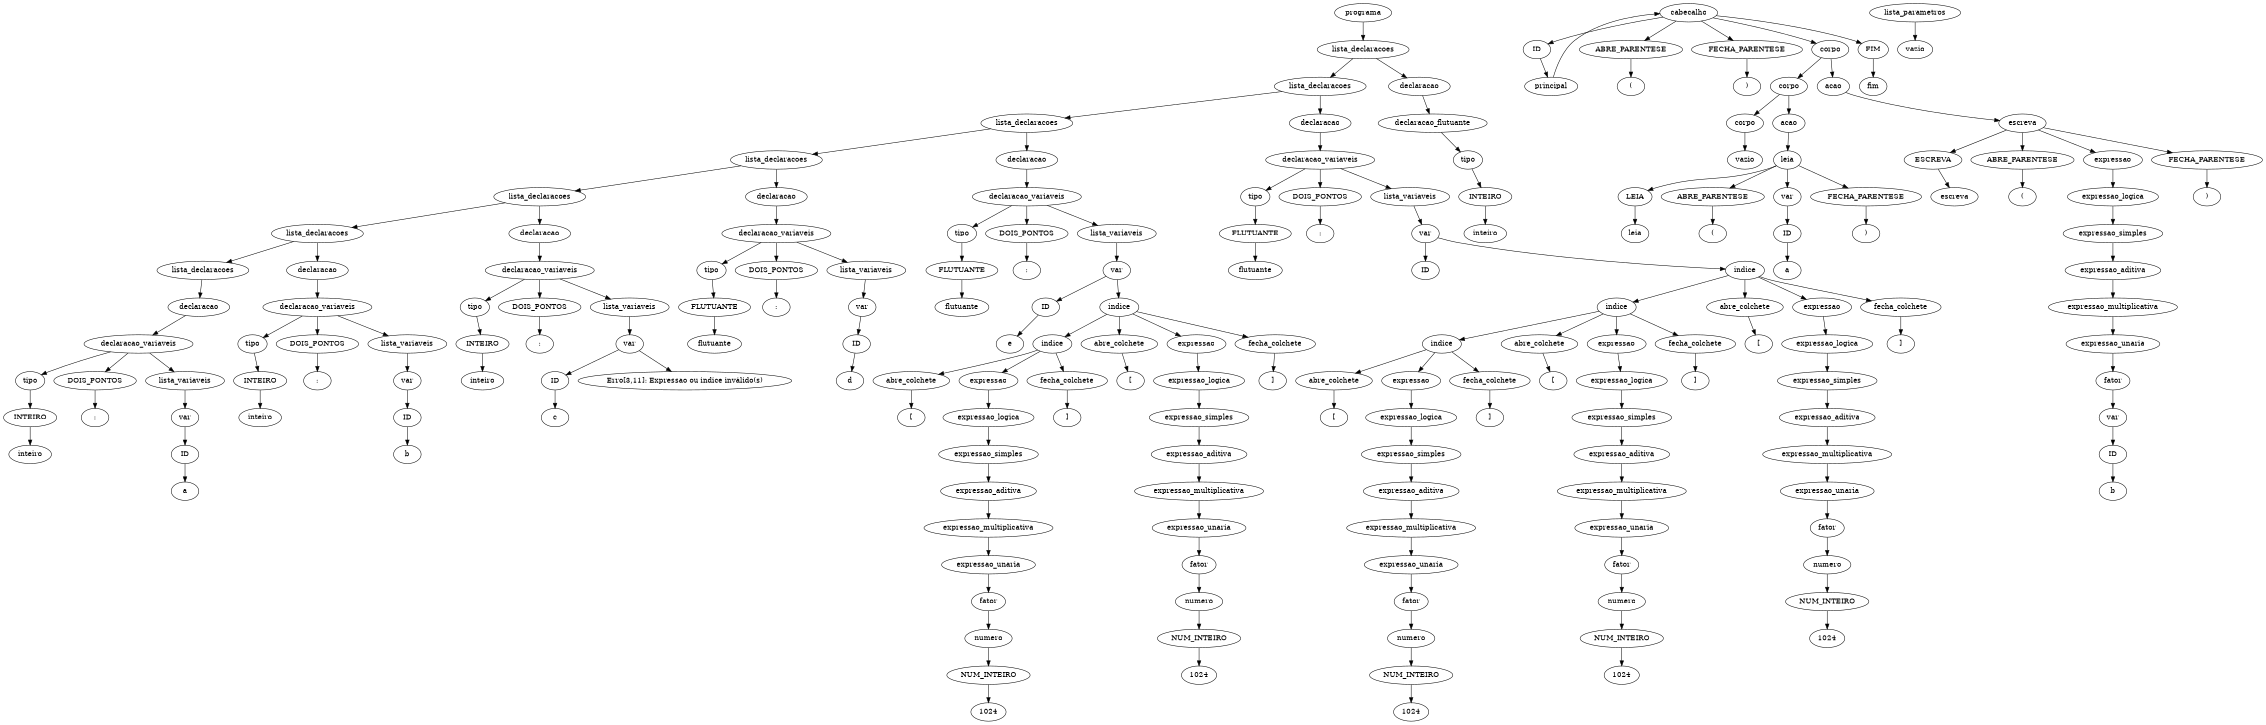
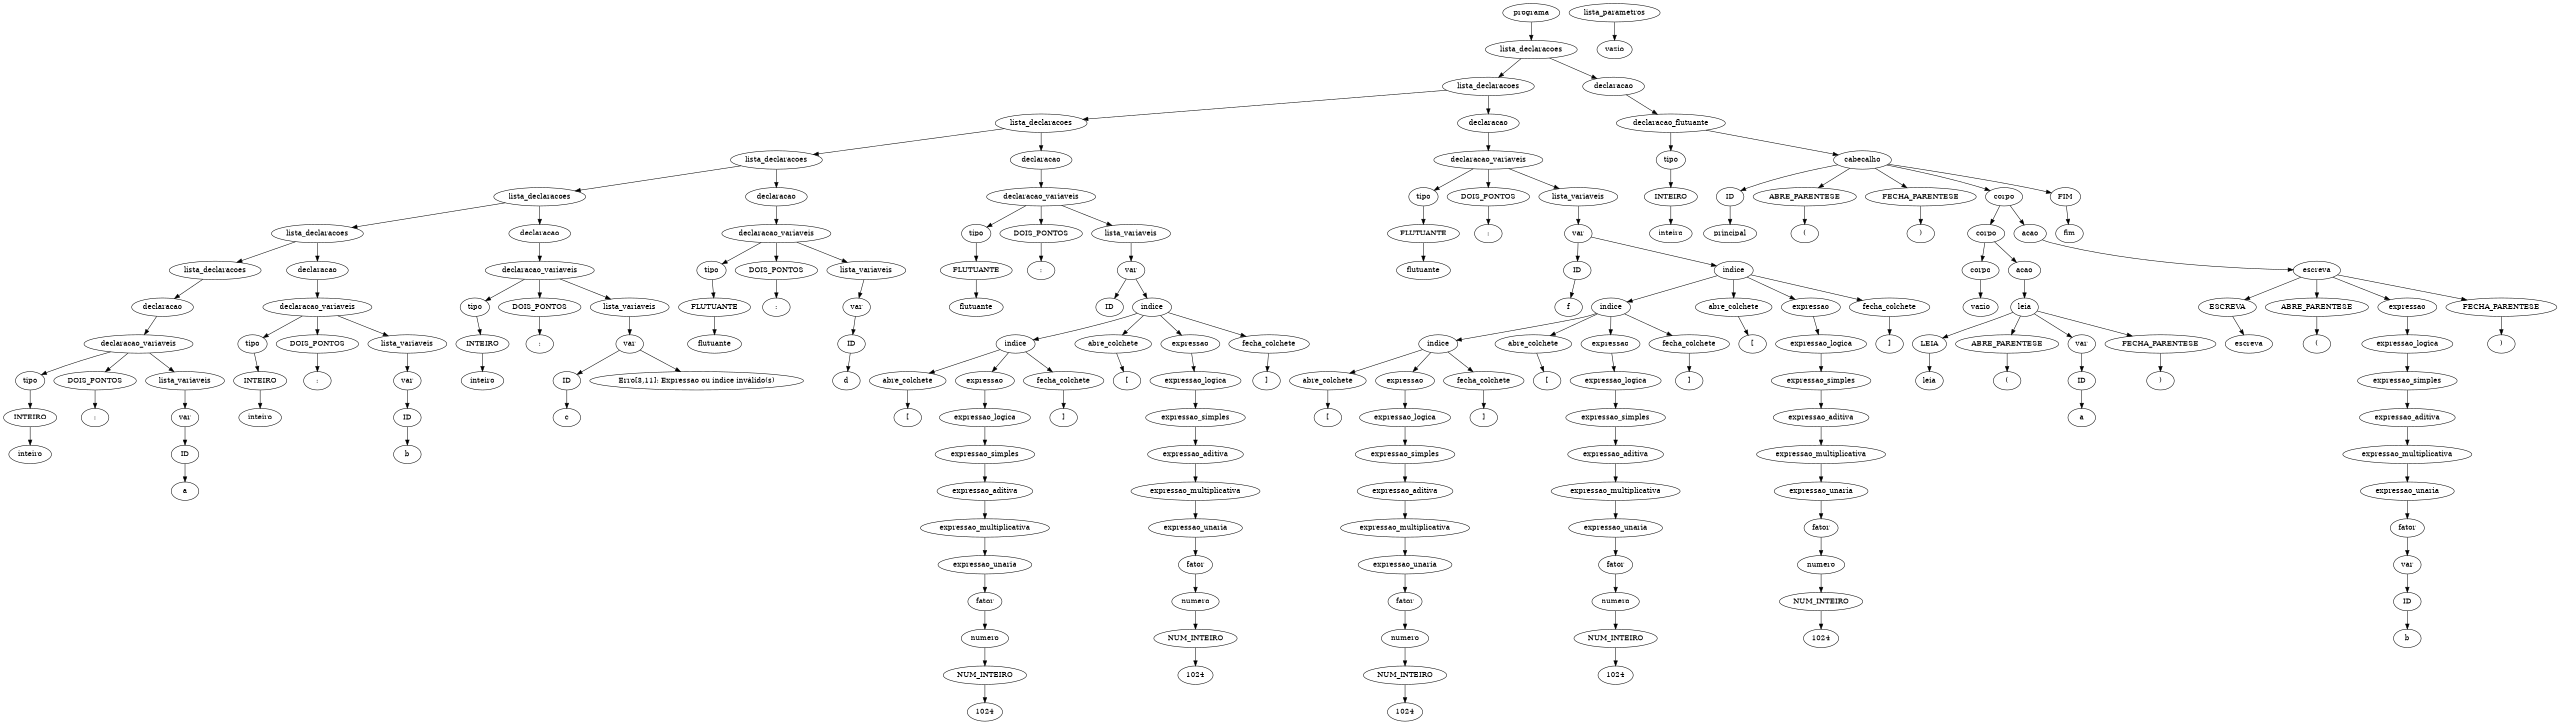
(1602, 26) -> (1770, 142)
none -> (1569, 307)
(1010, 344) -> none
